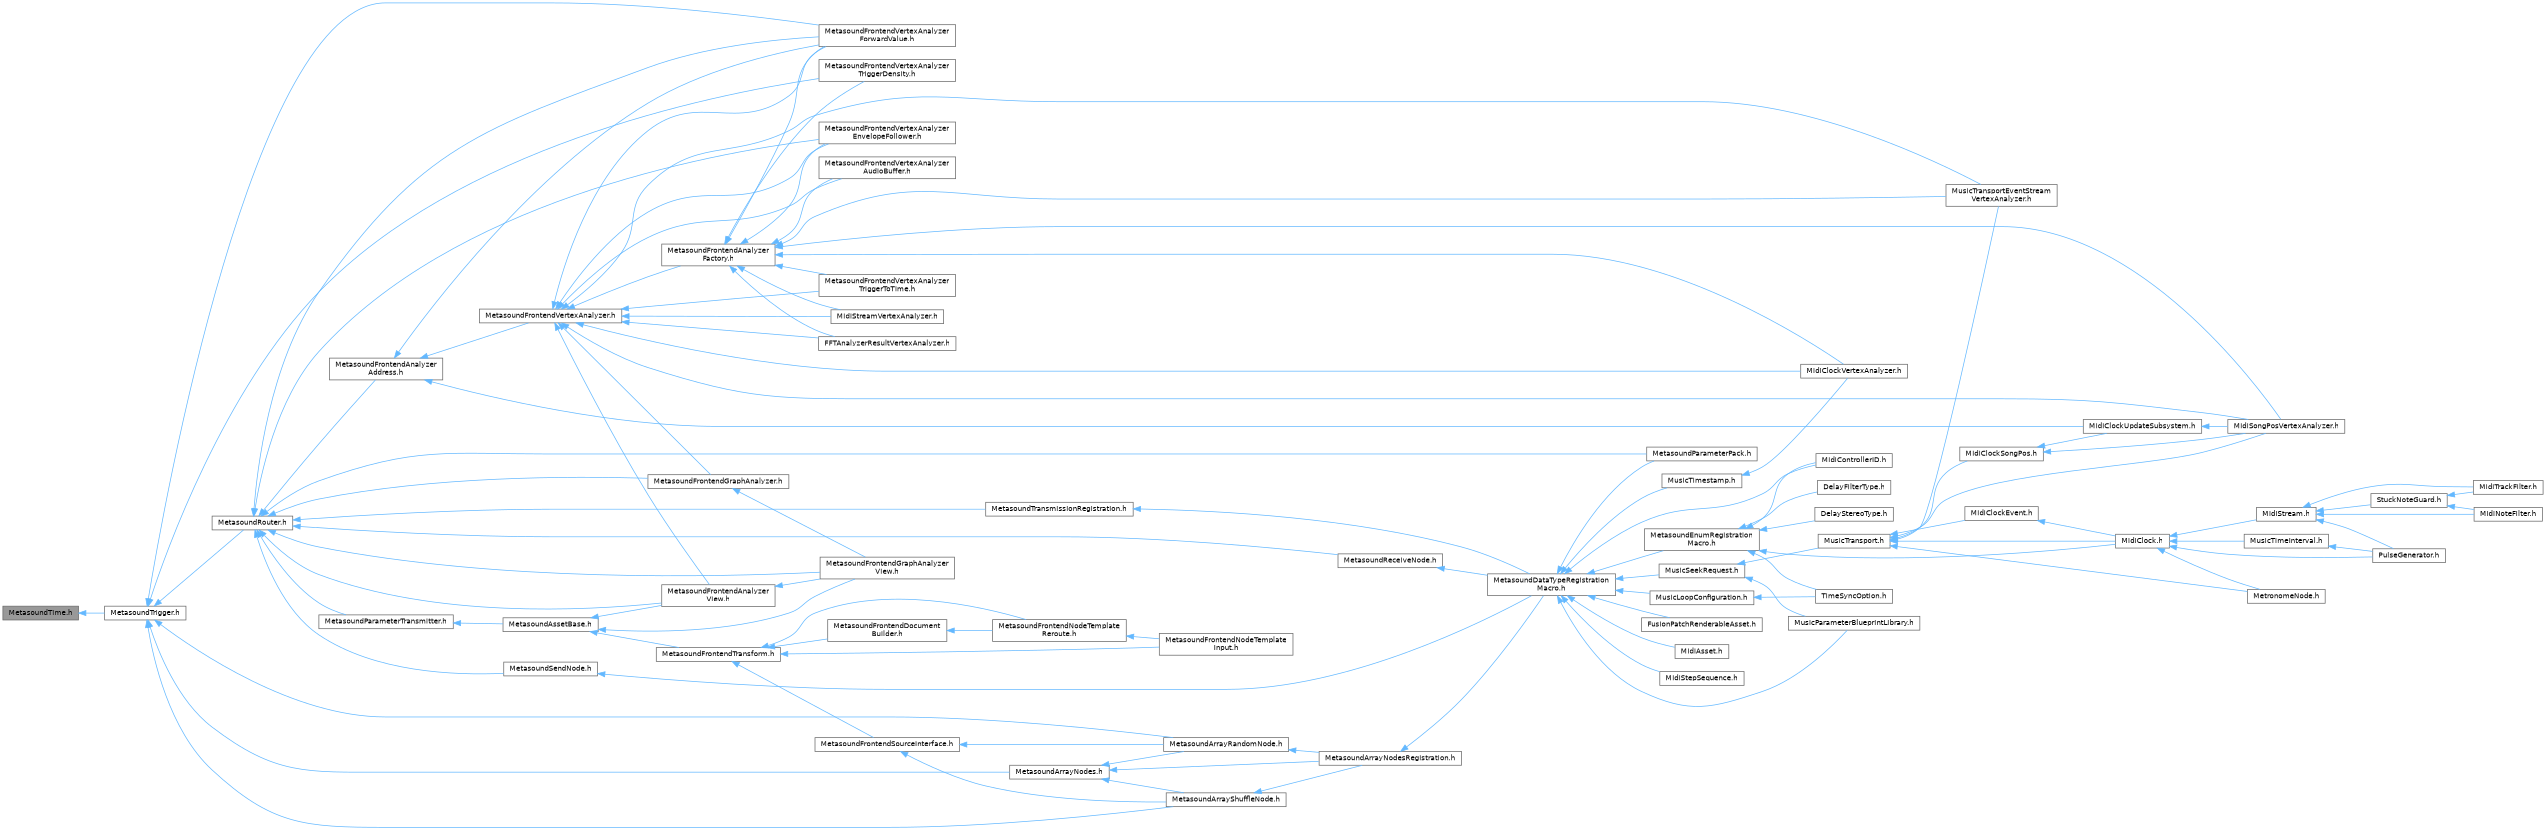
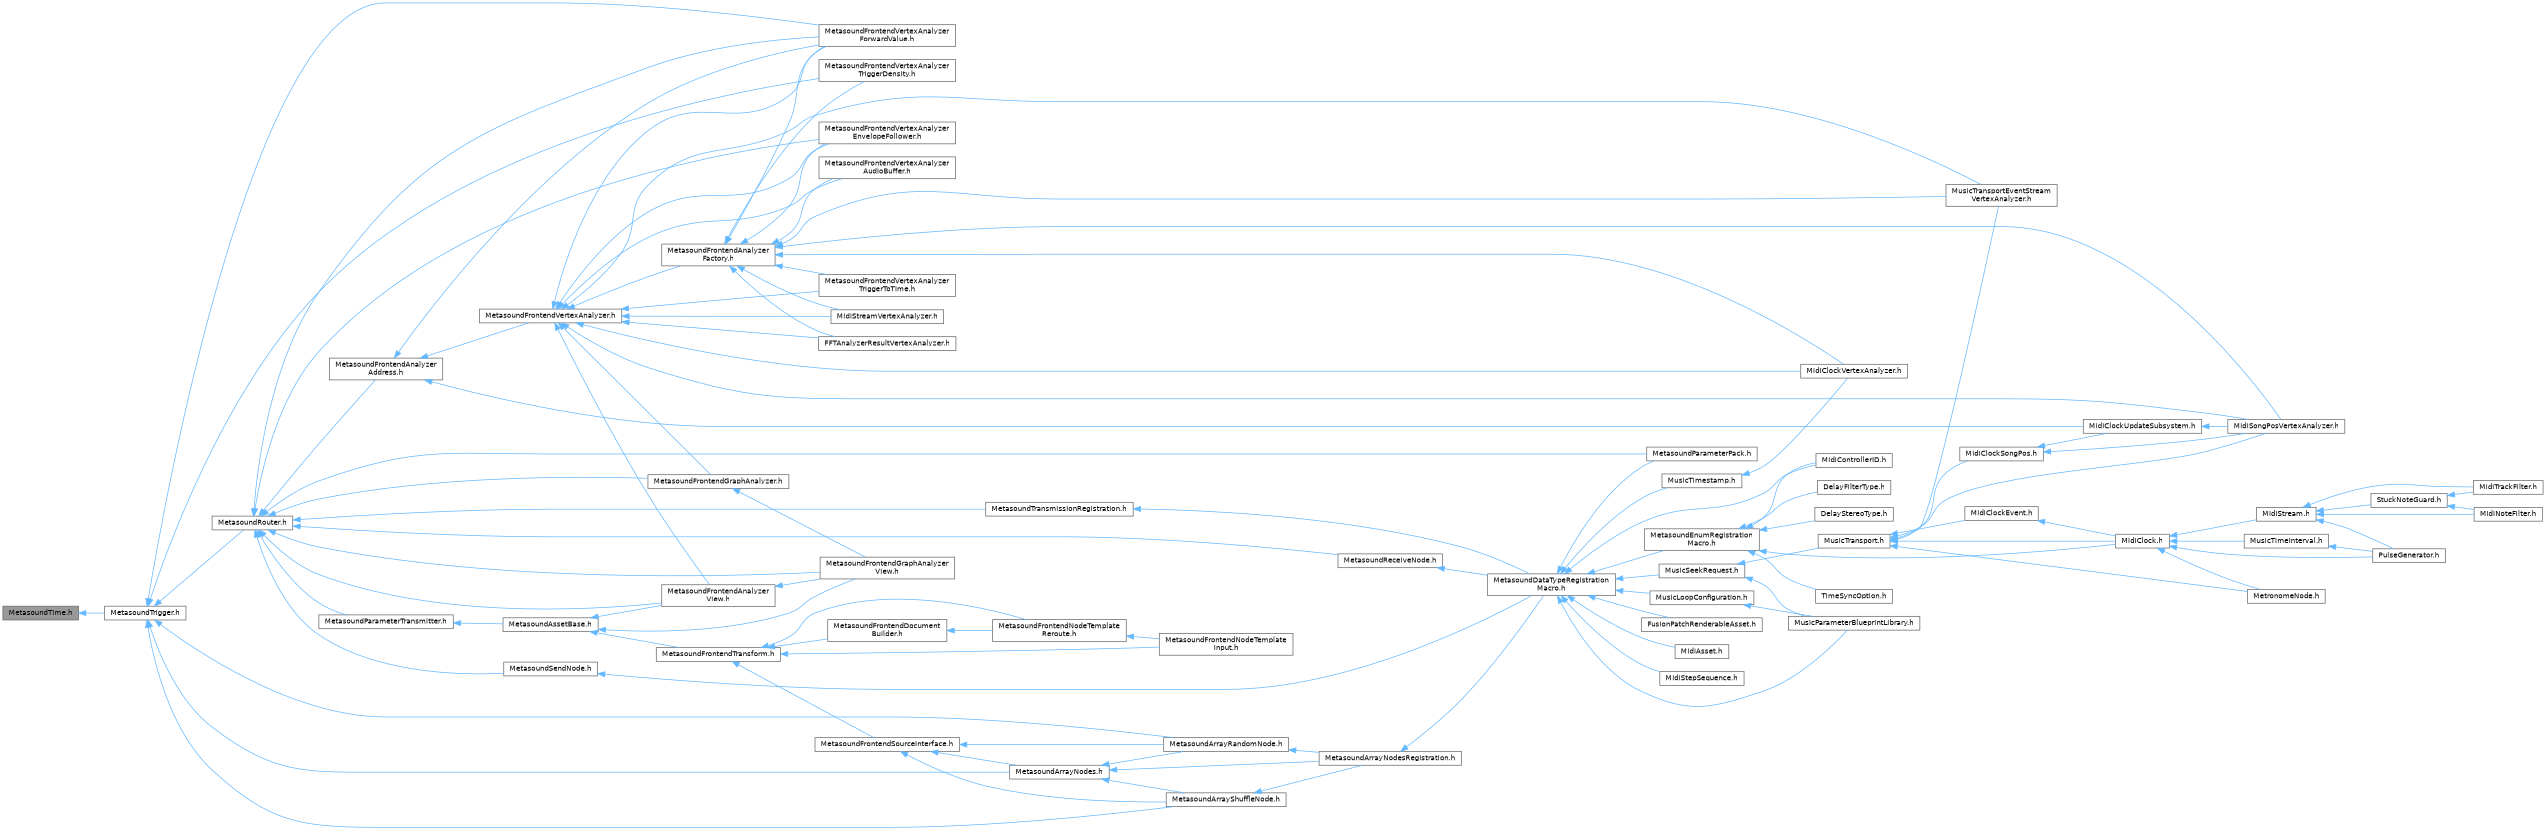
(1788, 597) -> (1782, 611)
none -> (977, 759)
